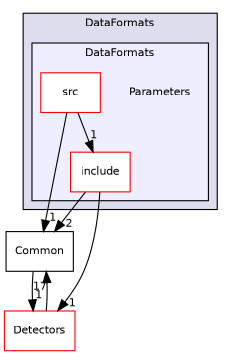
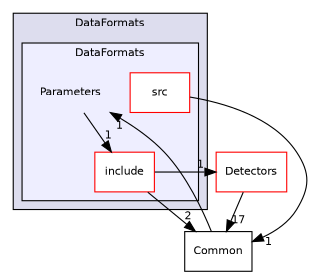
(83, 127) -> (94, 128)
(32, 286) -> (174, 163)
